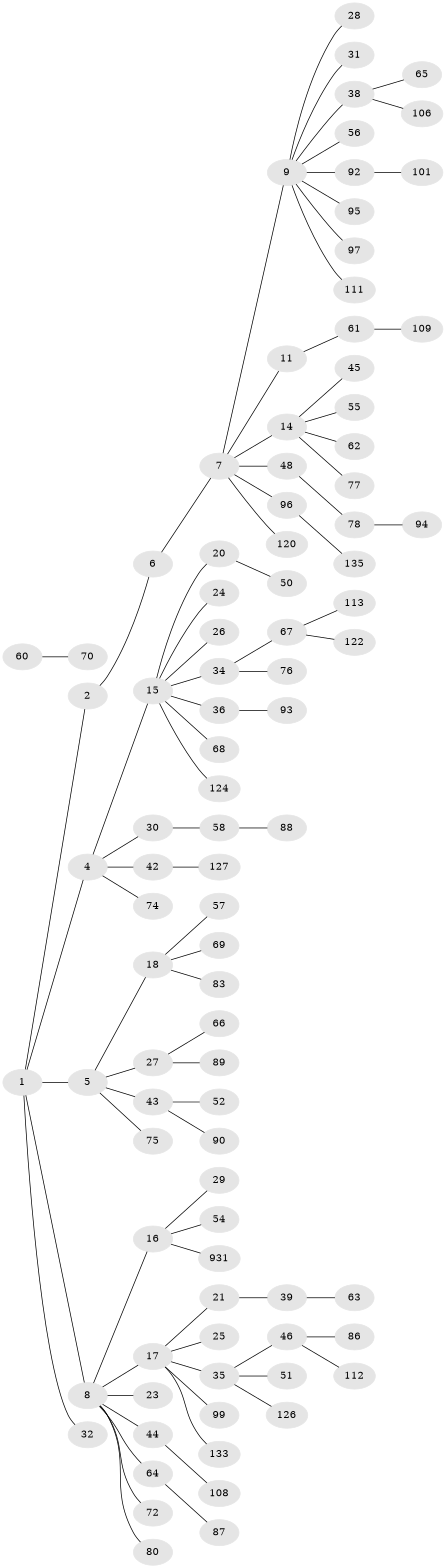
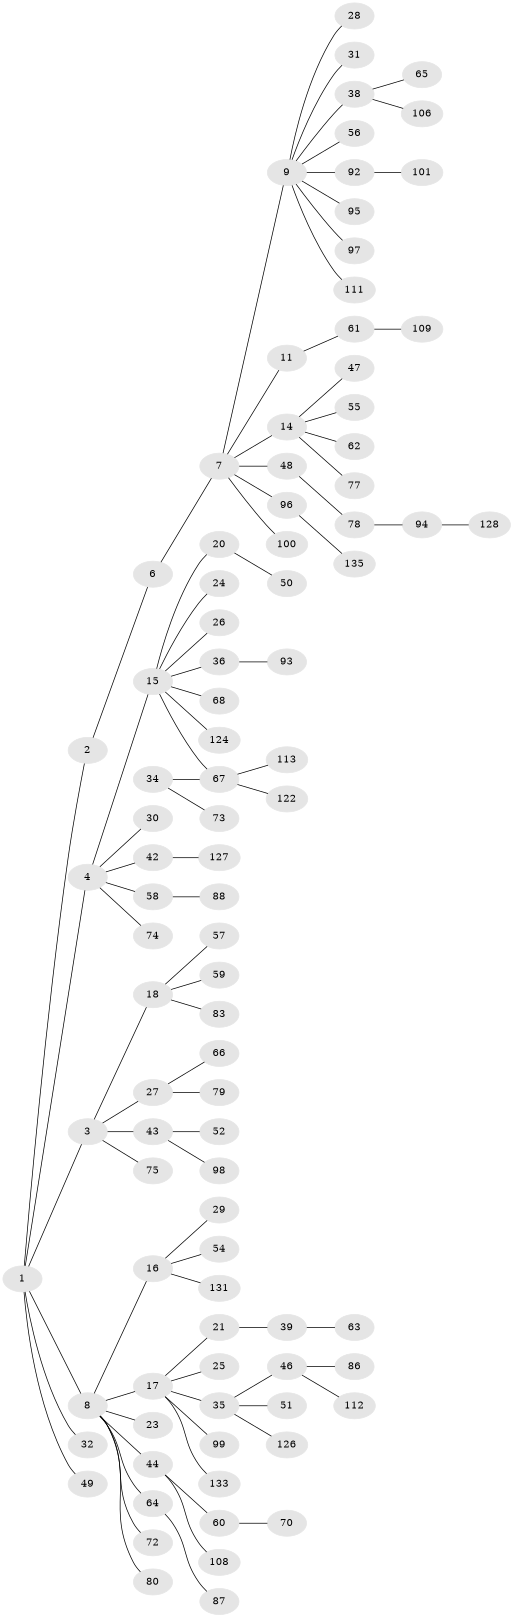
(355, 368) -> (355, 368)
none -> (490, 525)
(287, 544) -> (287, 544)
(287, 671) -> (219, 819)
(186, 681) -> (181, 733)
(186, 828) -> (120, 887)
(219, 945) -> (219, 975)
(219, 1063) -> (219, 1093)
(88, 1082) -> (88, 1132)
(219, 1141) -> (219, 1171)
(219, 1259) -> (219, 1288)
none -> (88, 1484)
none -> (186, 1494)
